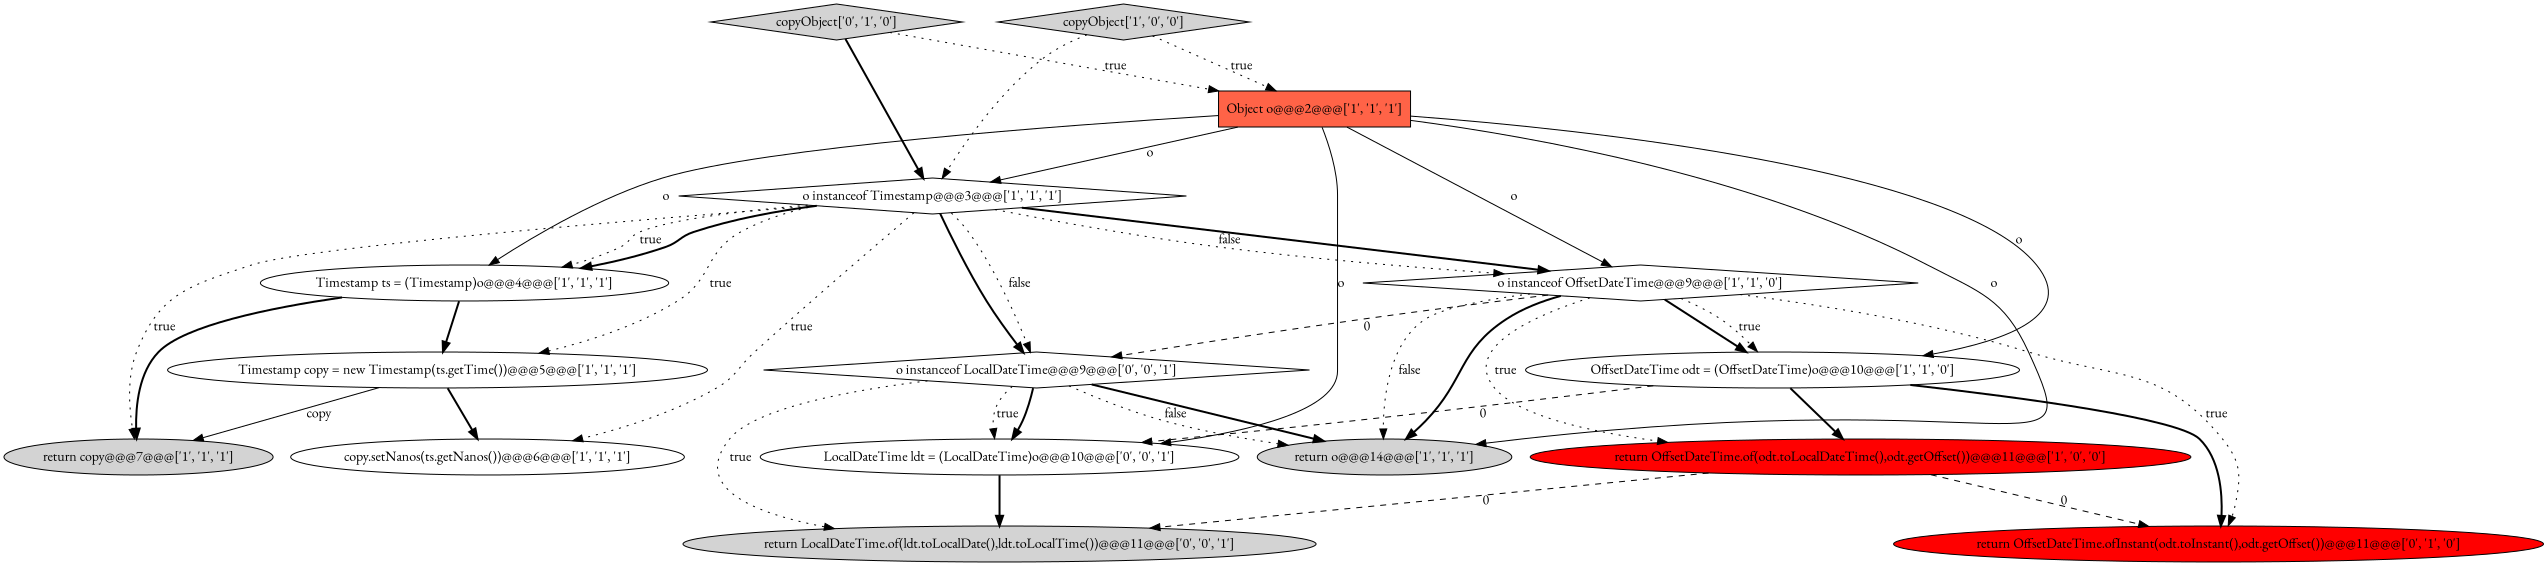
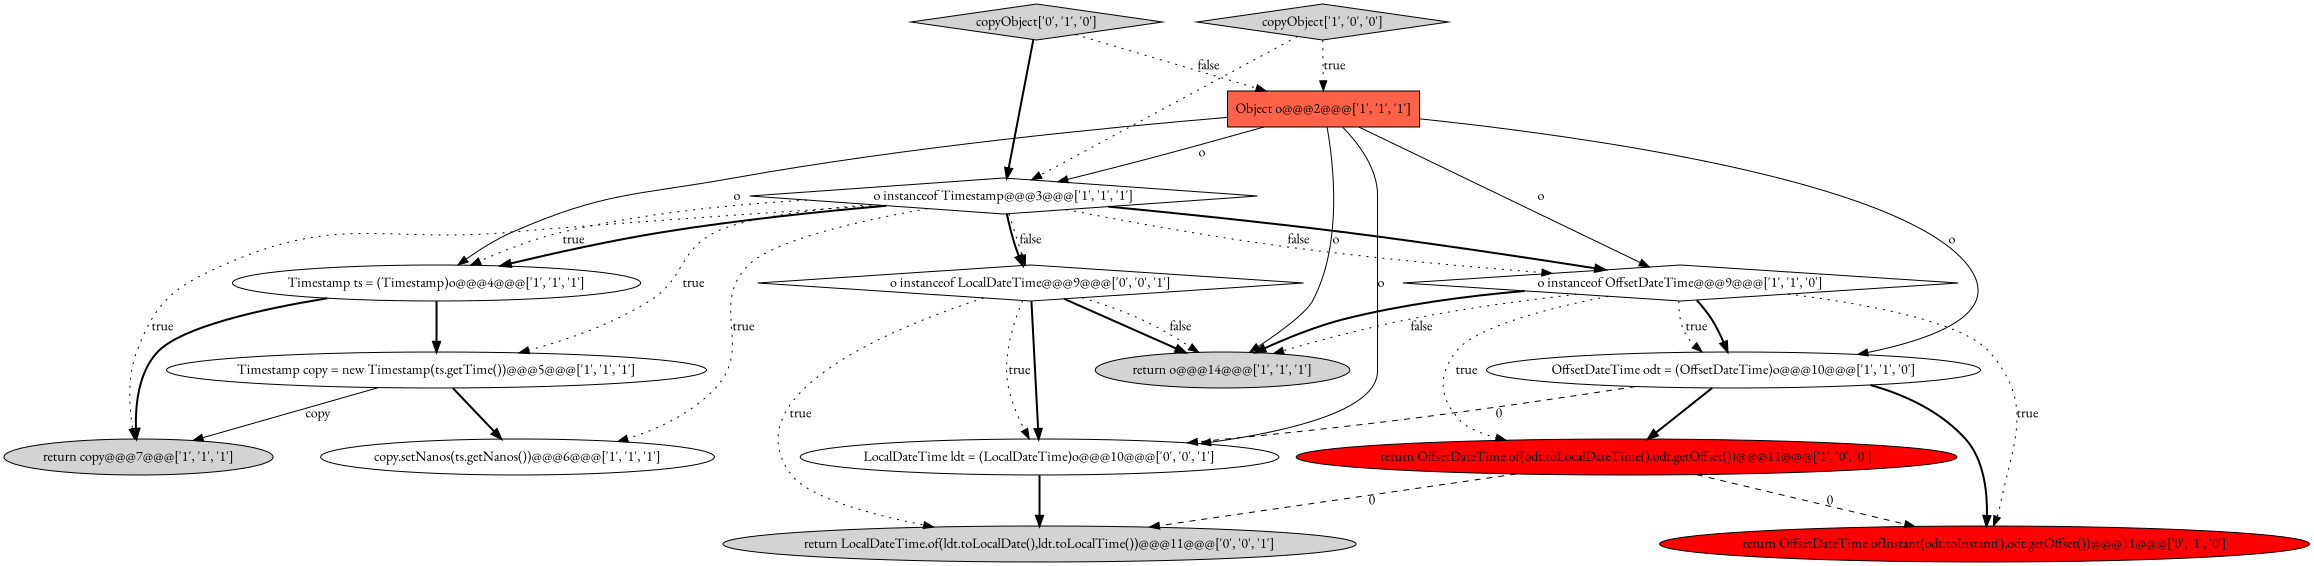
(1116, 66) -> (1208, 66)
(1345, 322) -> none
